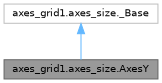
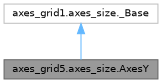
(81, 69) -> (81, 69)
